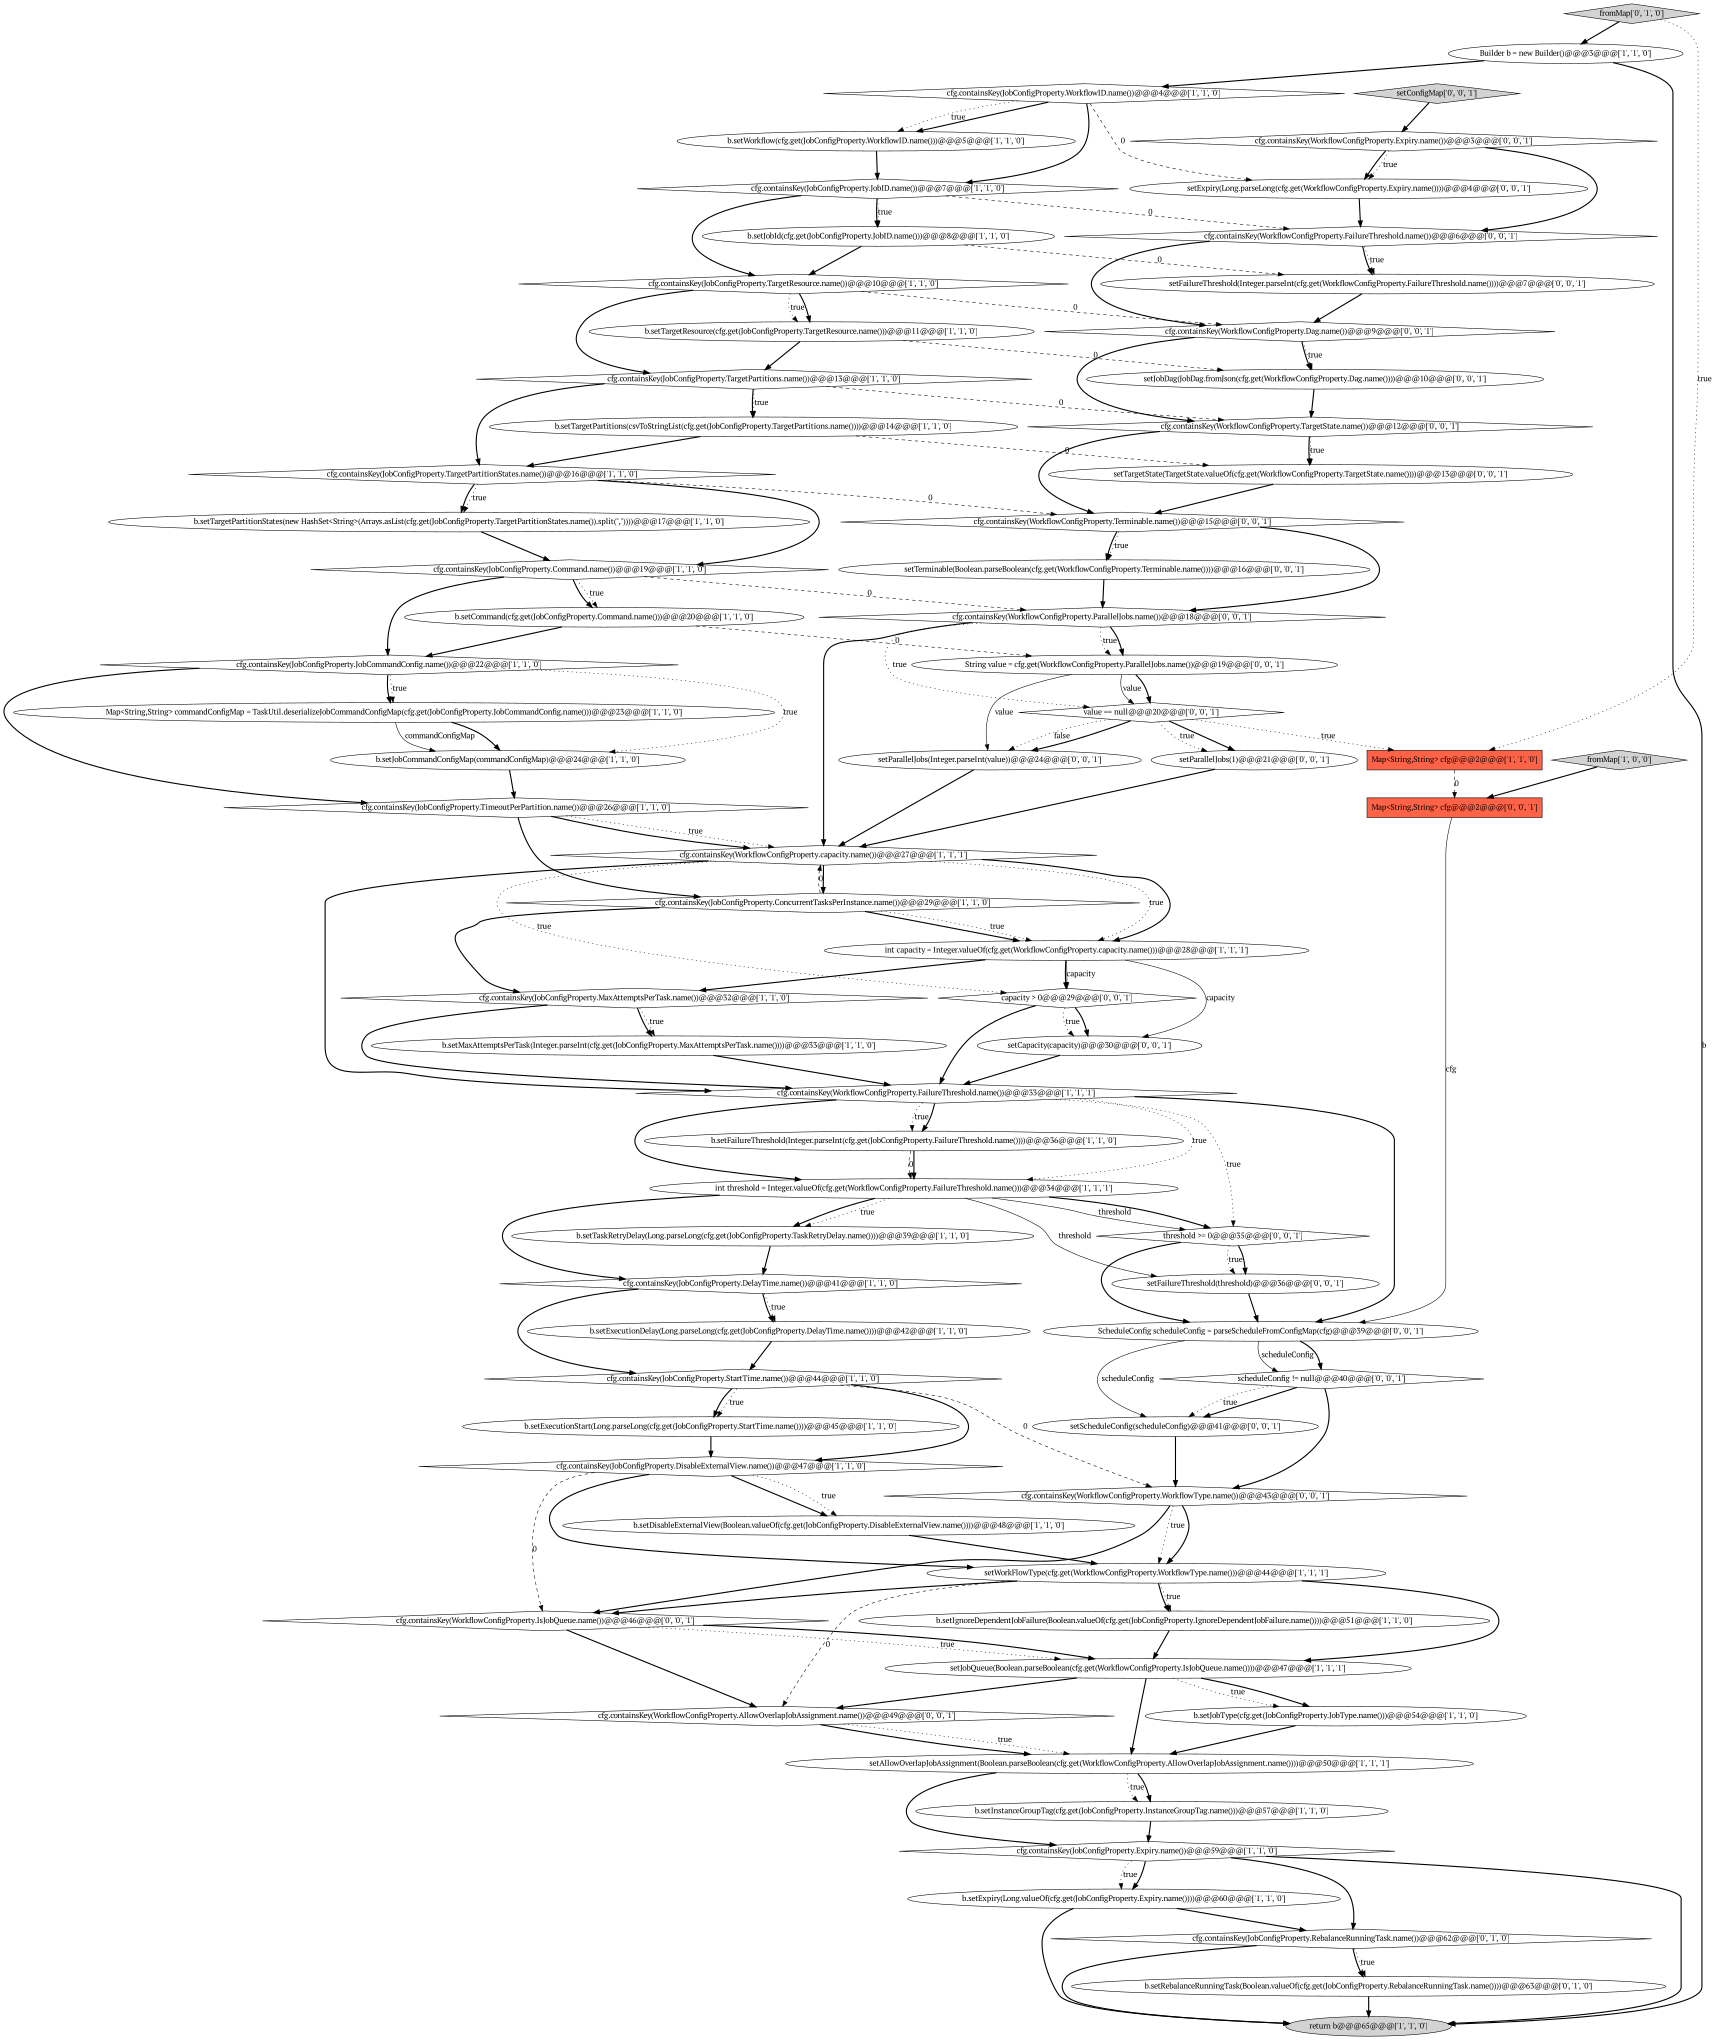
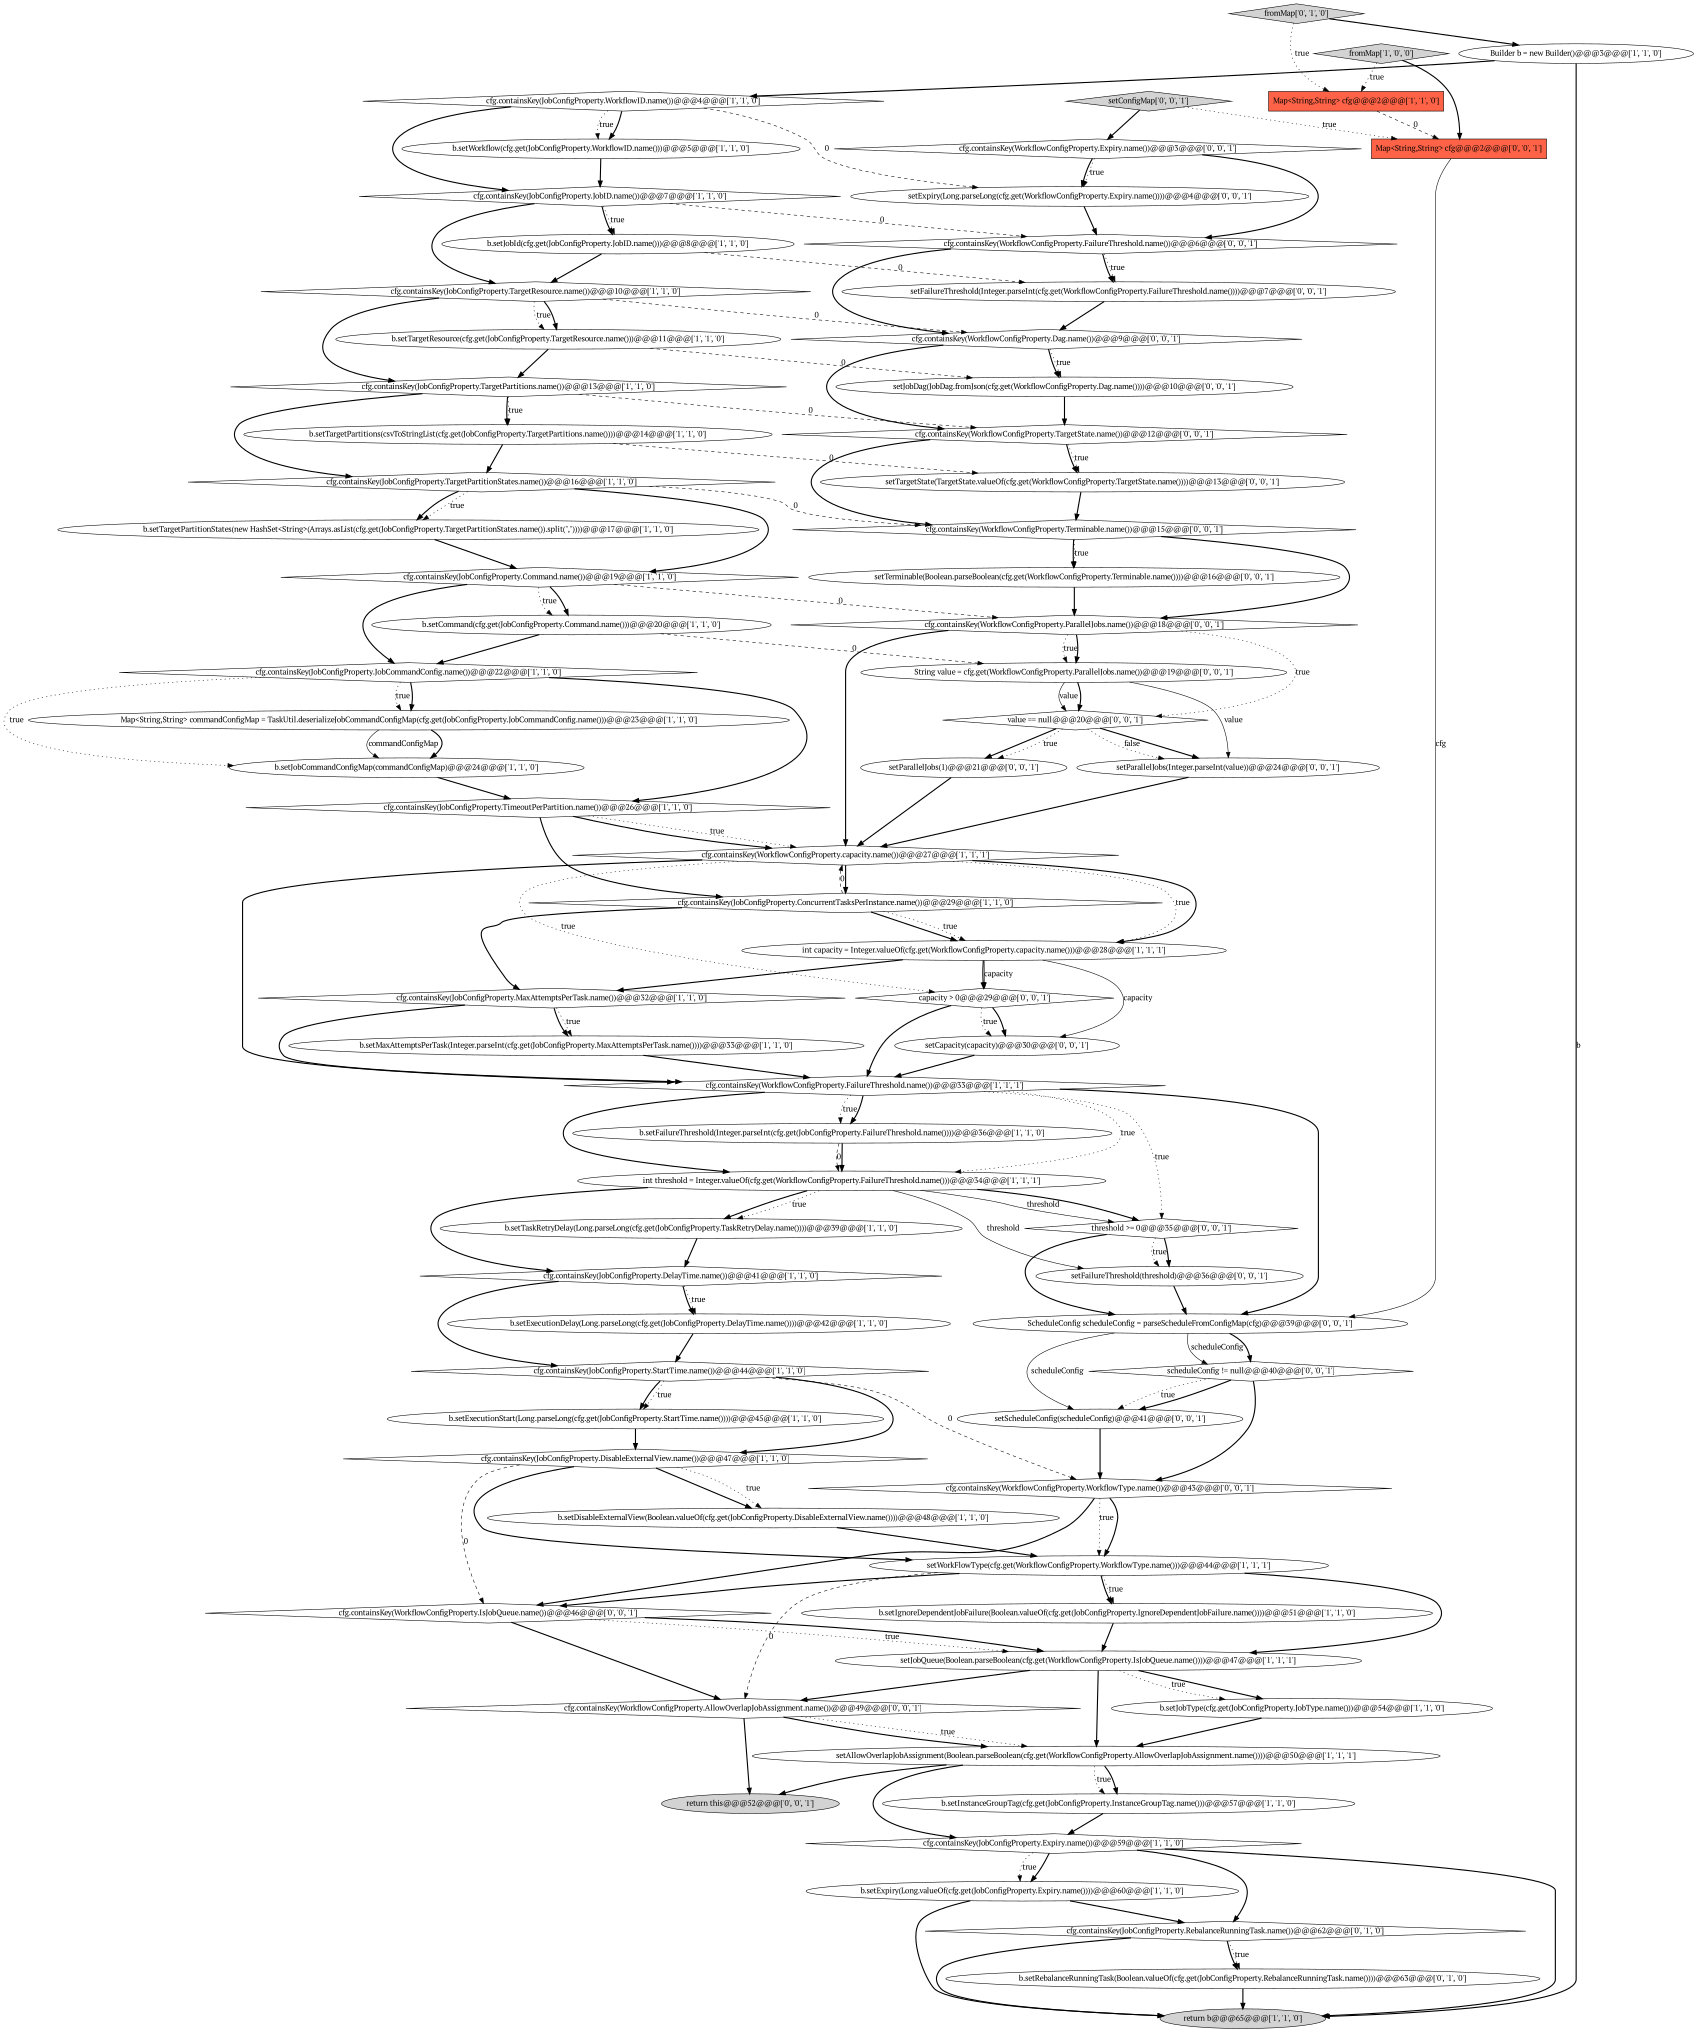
none -> (1287, 123)
(1290, 734) -> (1370, 75)
none -> (750, 1804)
